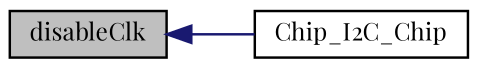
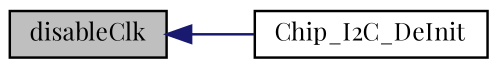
(361, 34) -> (371, 34)
